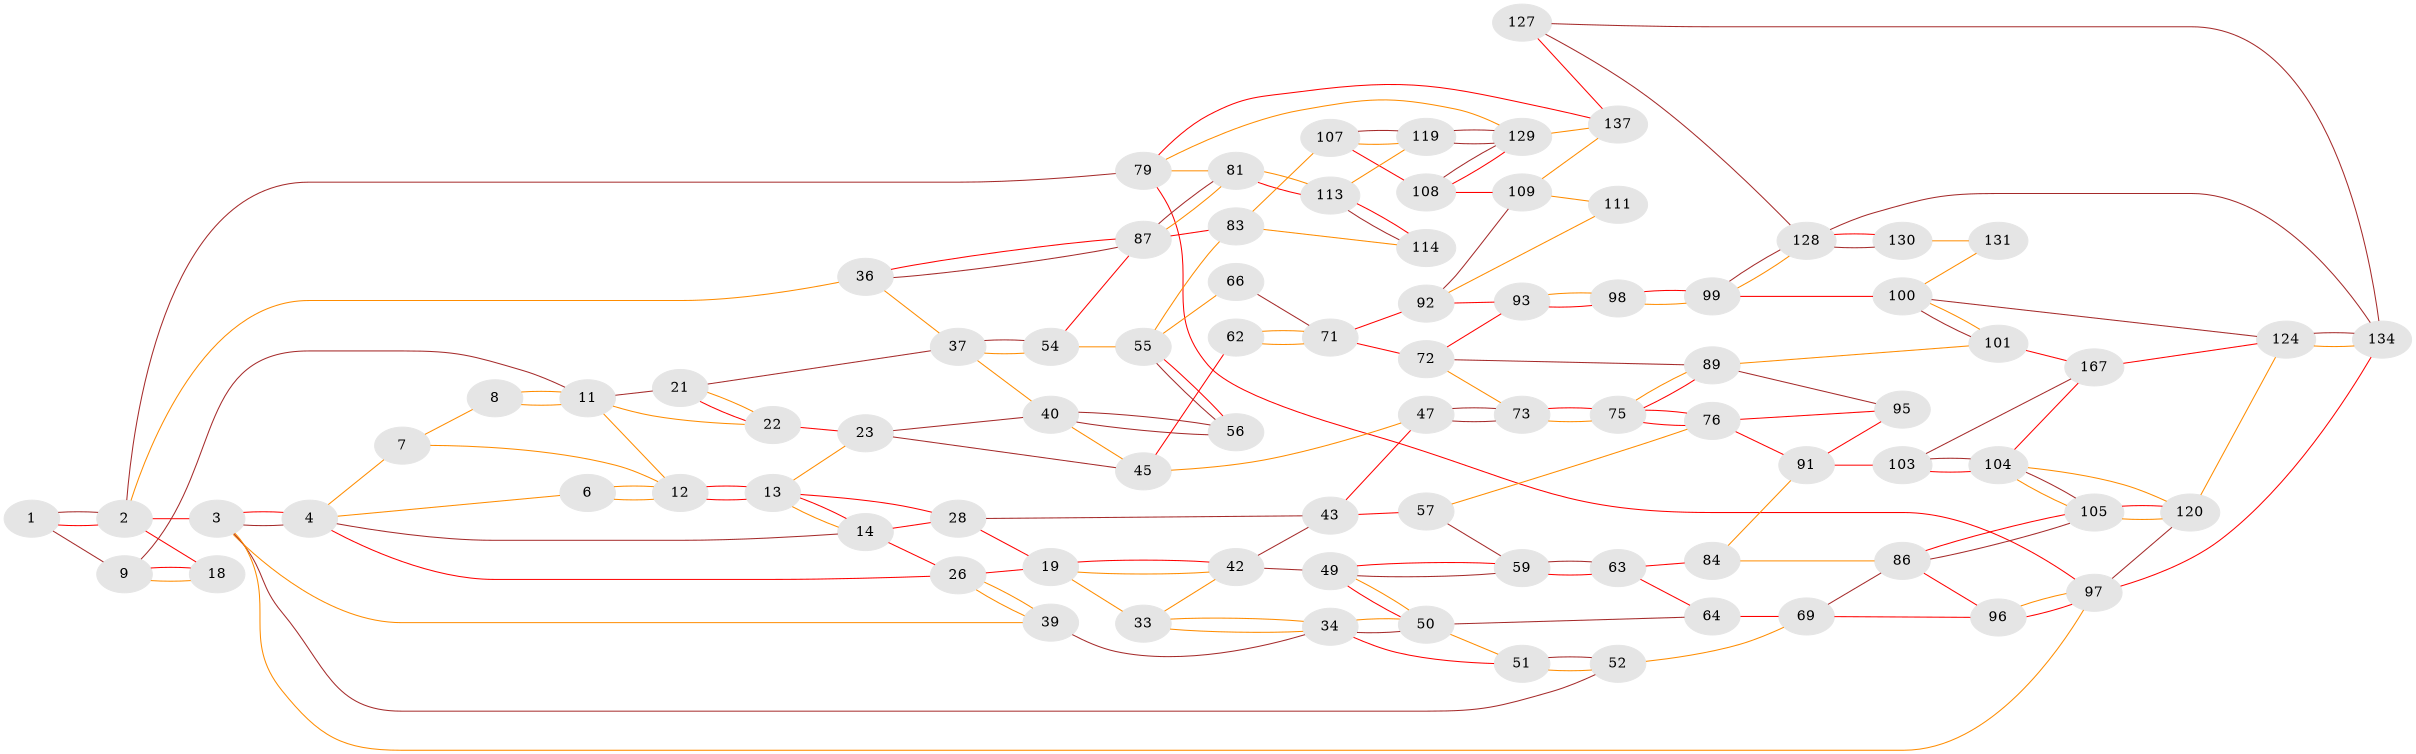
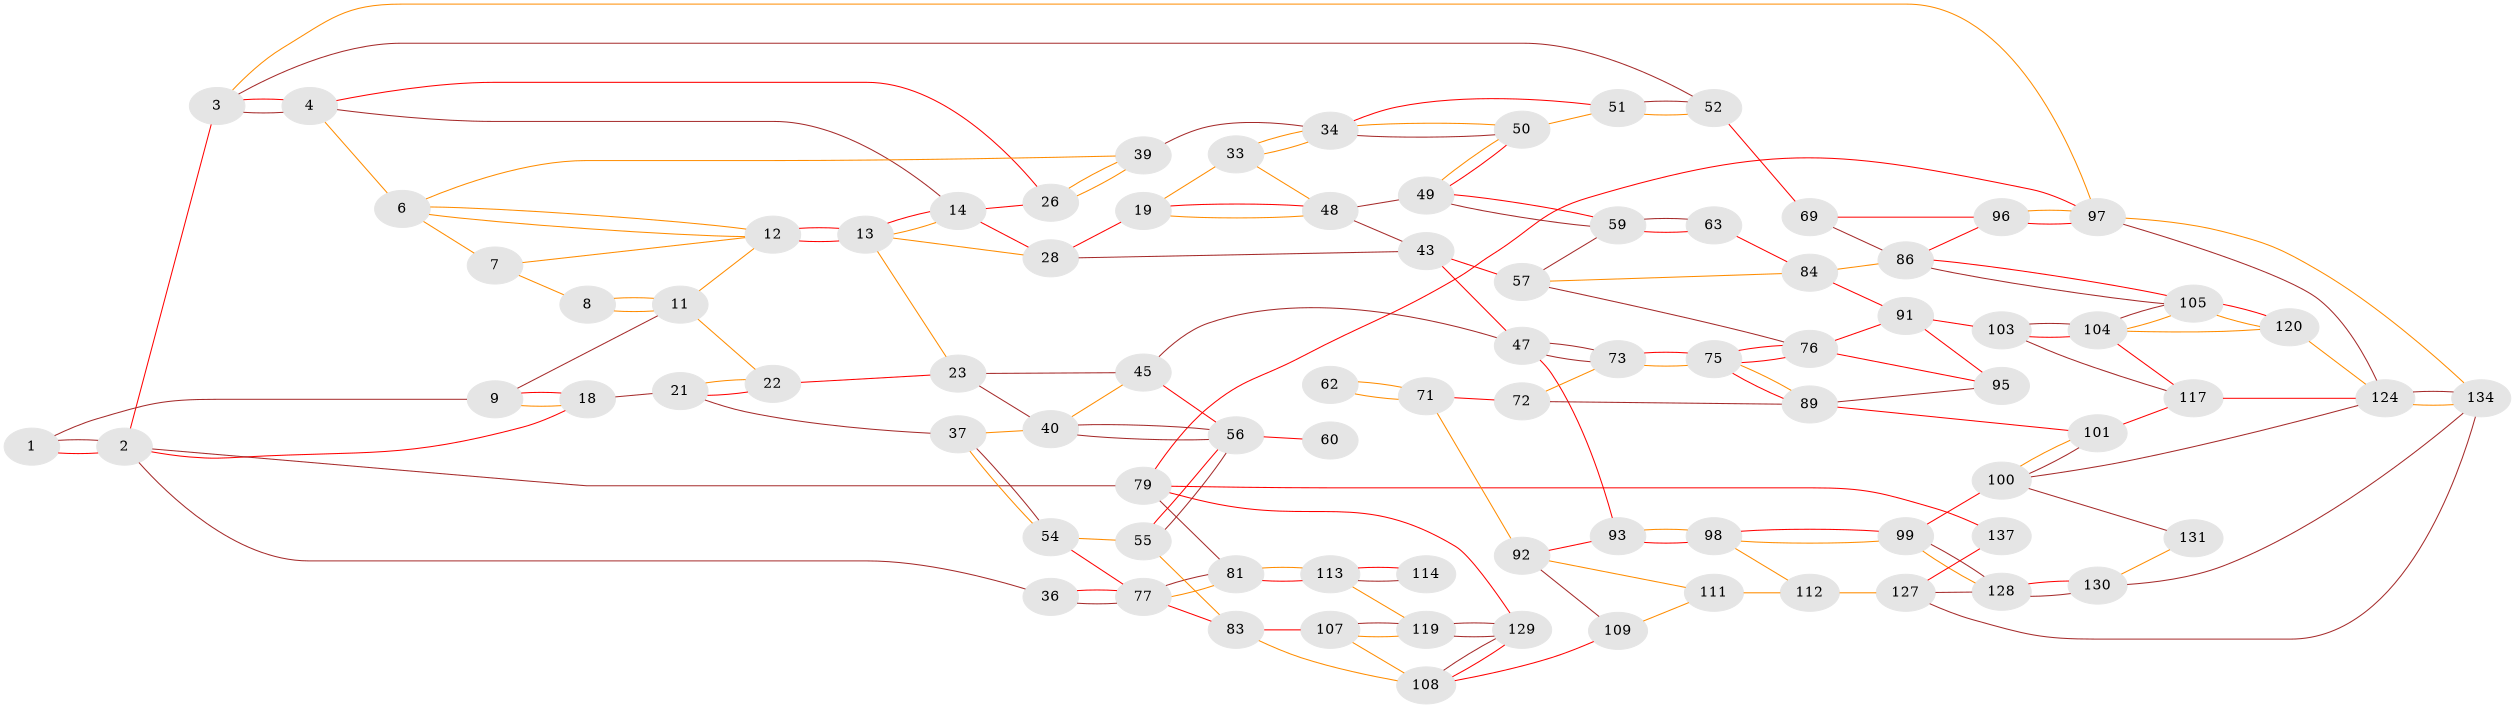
(1330, 105) -> (1358, 513)
(1570, 131) -> none
(1570, 158) -> none
(1372, 161) -> (1378, 658)
(1190, 171) -> (1190, 530)
(1294, 172) -> (1282, 630)
(2123, 193) -> (2307, 525)
(1330, 237) -> (1327, 665)
(1143, 240) -> (1143, 597)
(1951, 268) -> (2098, 509)
none -> (1666, 277)
(1236, 282) -> none
(432, 301) -> (568, 561)
(912, 312) -> none
(1378, 321) -> (1474, 476)
(1474, 330) -> (1584, 435)
(1854, 355) -> (1953, 419)
(2094, 367) -> (2194, 398)
(634, 393) -> (634, 395)
(1188, 407) -> (1190, 404)
none -> (1330, 440)
(1288, 455) -> (1323, 308)
(1570, 467) -> (1667, 313)
(356, 482) -> (449, 237)
(2268, 497) -> (2311, 266)
(867, 501) -> (958, 247)
(1753, 520) -> (1858, 294)
(2142, 553) -> (2270, 274)
(1236, 567) -> (1330, 211)
(1004, 571) -> none
none -> (1810, 593)
(1712, 616) -> none
(615, 623) -> (768, 161)
(1716, 650) -> (1765, 167)
